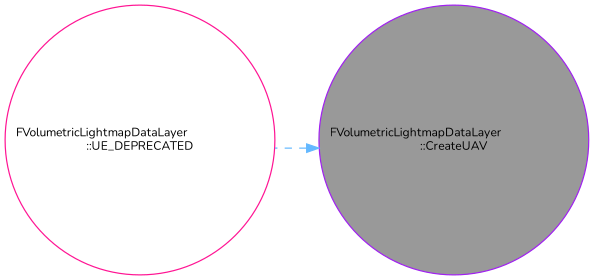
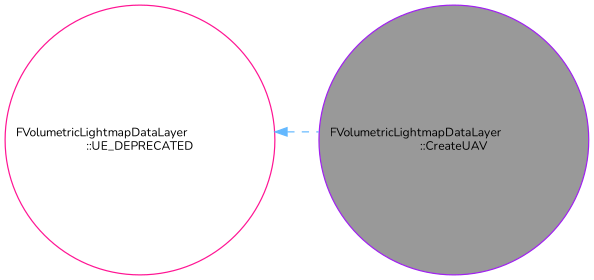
(291, 148) -> (303, 132)
